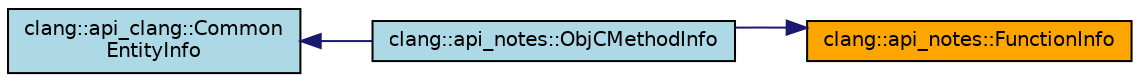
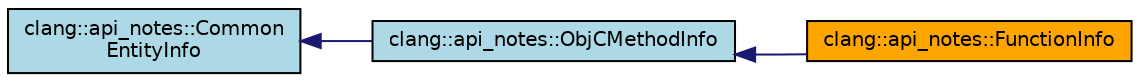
(761, 28) -> (781, 55)
(154, 41) -> (154, 41)
